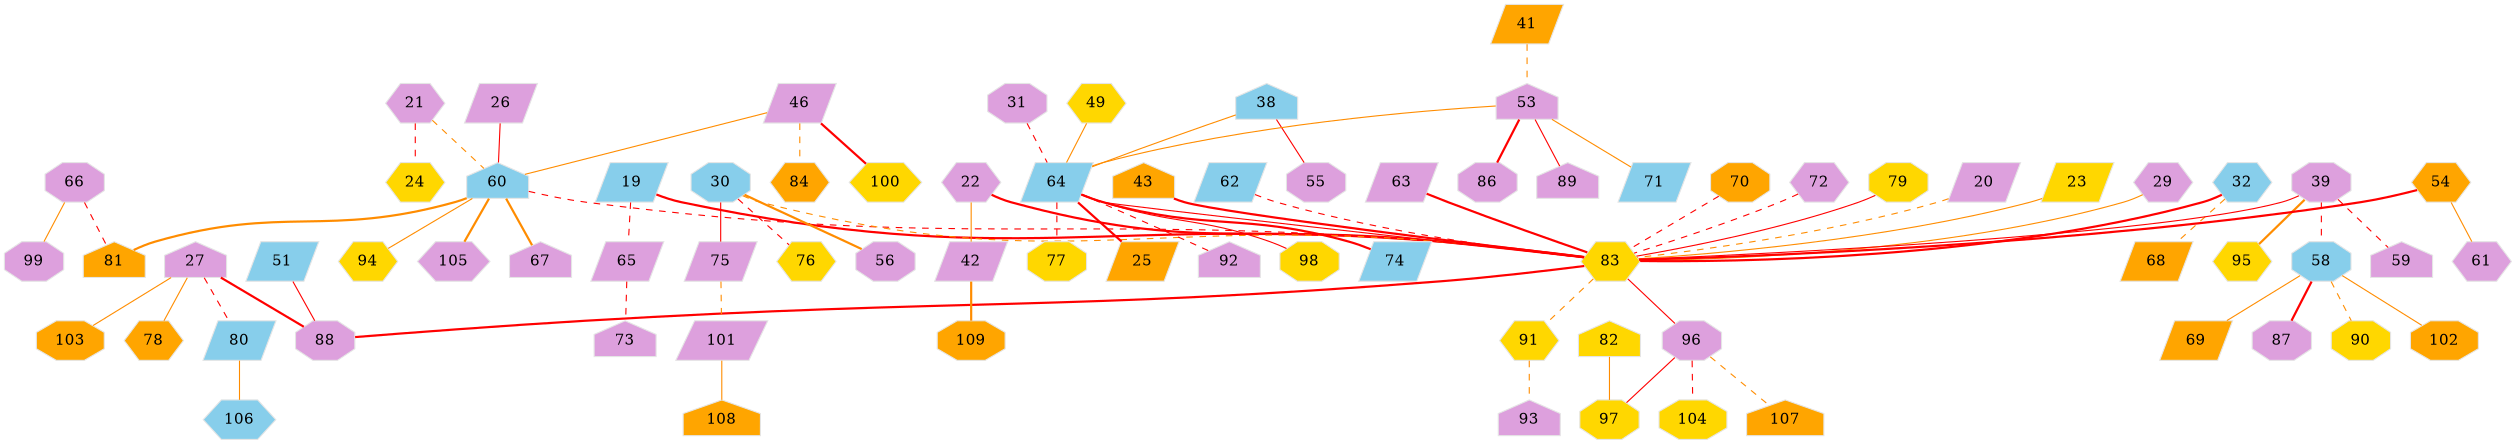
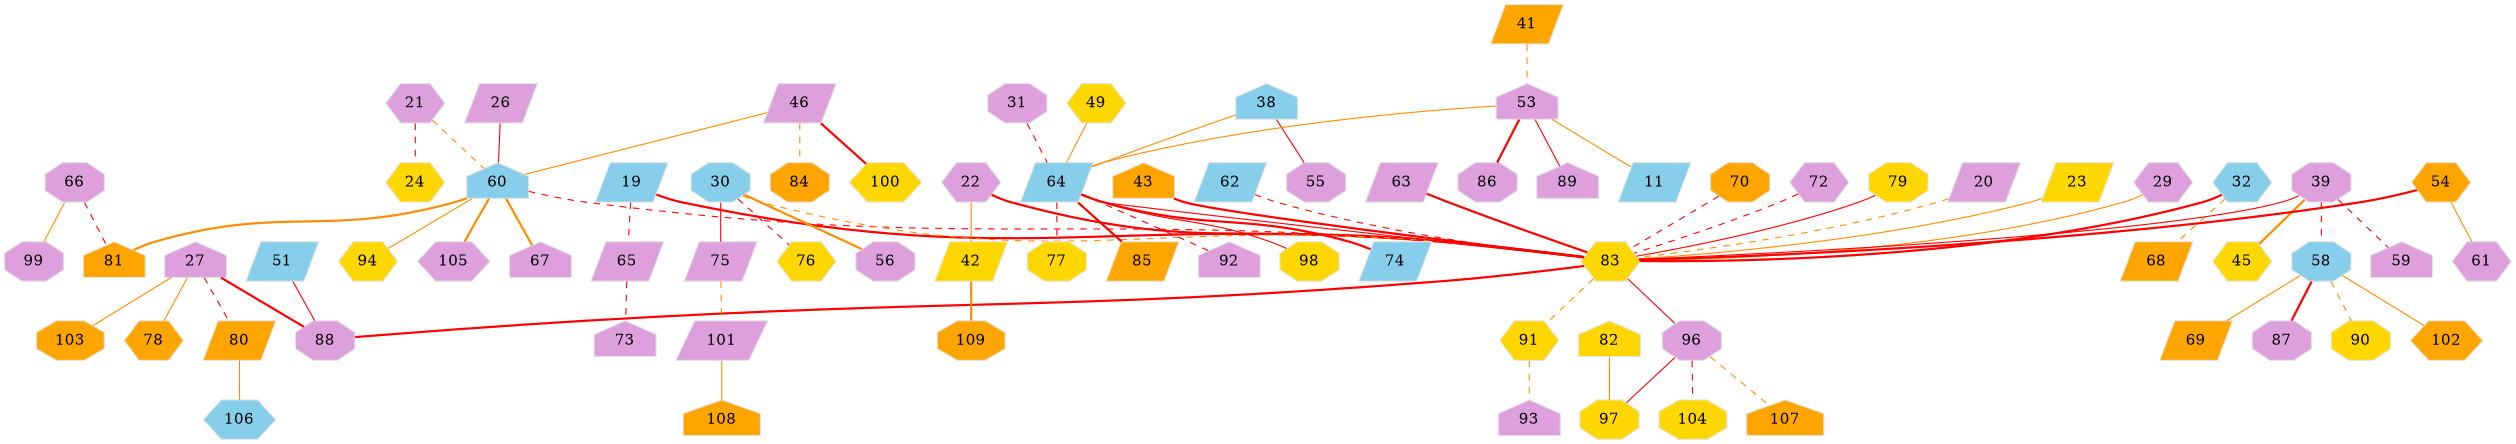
(800, 182) -> (800, 182)
(1655, 182) -> (1655, 182)
(971, 261) -> (971, 261)
(1143, 261) -> (1143, 261)
(2242, 261) -> (2242, 261)
(239, 341) -> (239, 341)
(2444, 341) -> (2447, 341)
